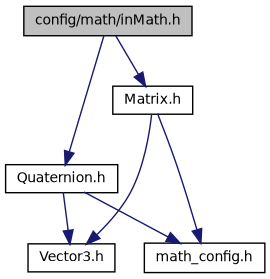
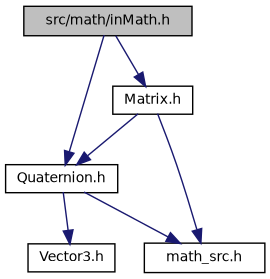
(108, 21) -> (108, 21)
(136, 180) -> (113, 135)
(205, 258) -> (205, 258)
